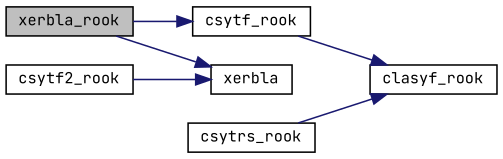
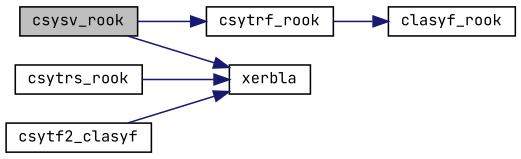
(70, 21) -> (79, 21)
(252, 21) -> (270, 21)
(70, 80) -> (79, 138)
(335, 111) -> (178, 80)
